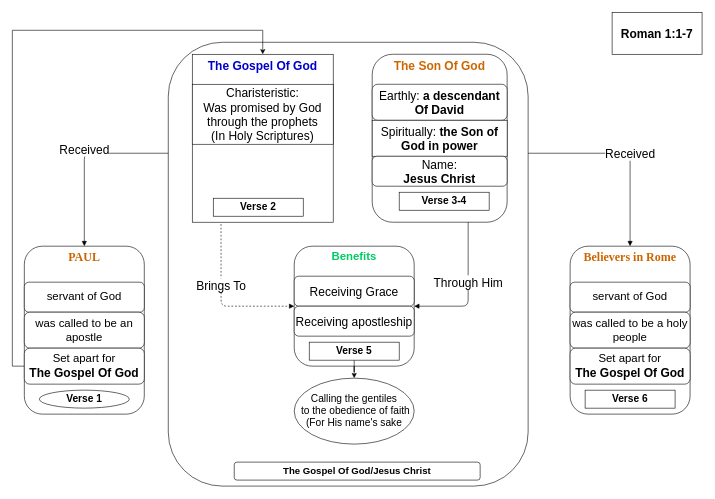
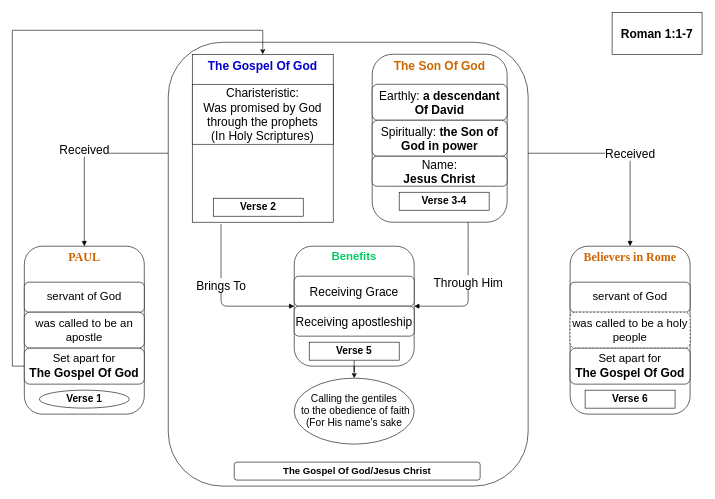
(440, 138) -> (440, 138)
(249, 306) -> (249, 306)
(630, 330) -> (630, 330)
